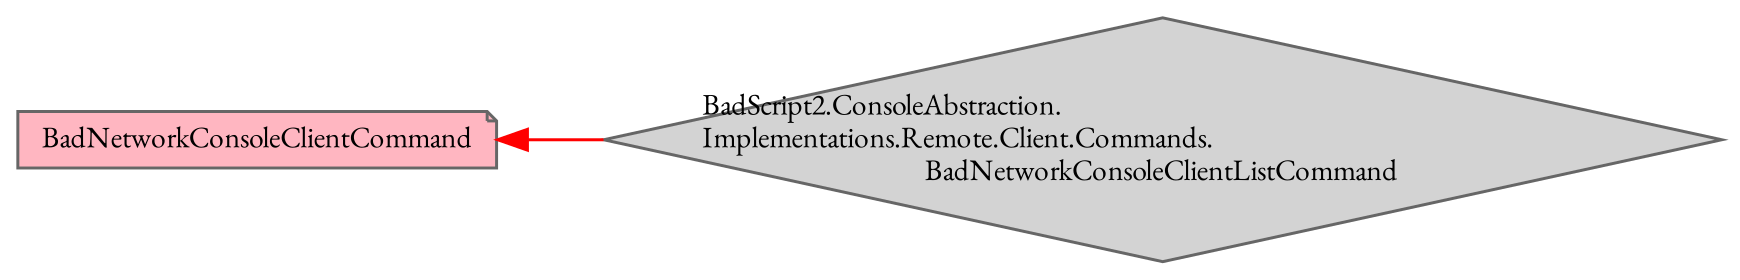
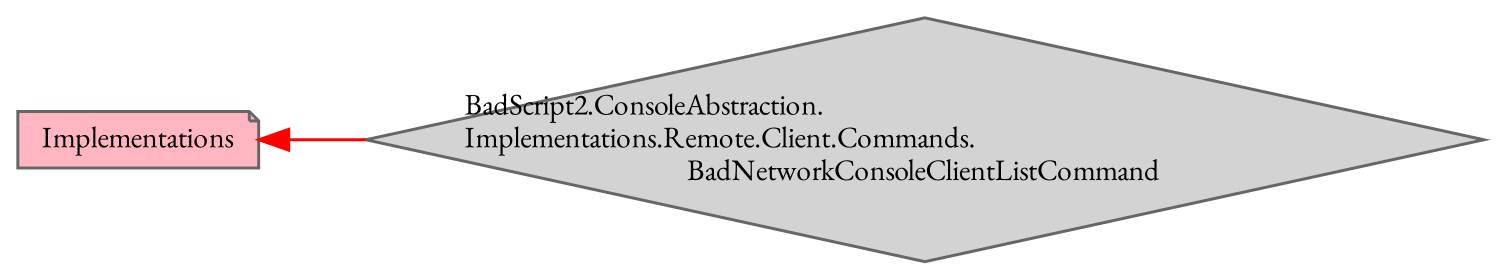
(257, 140) -> (138, 140)
